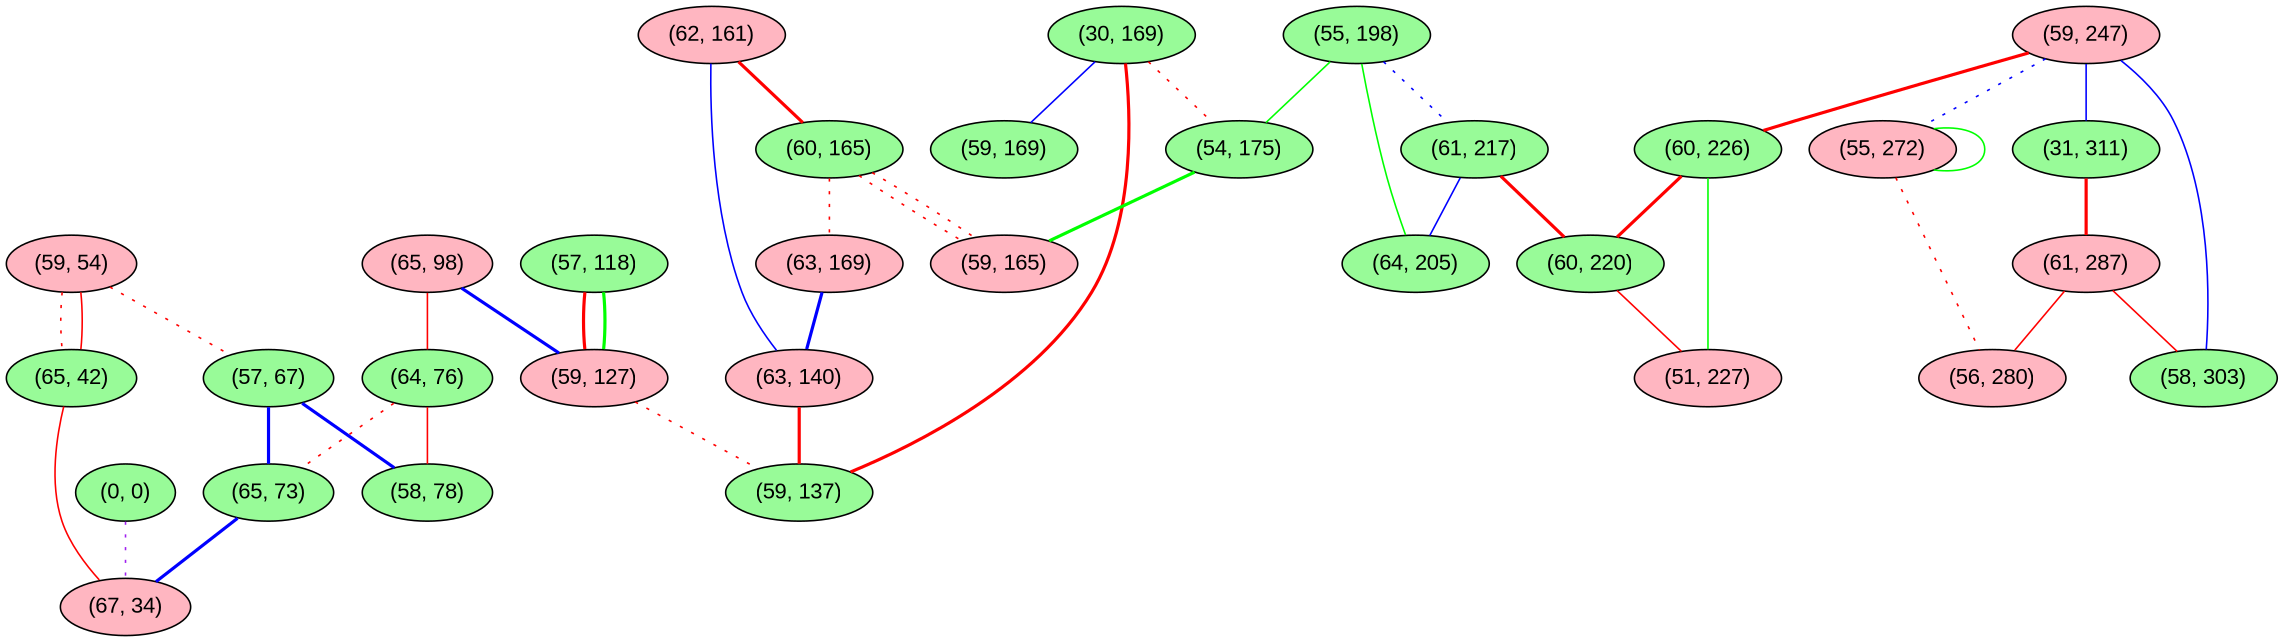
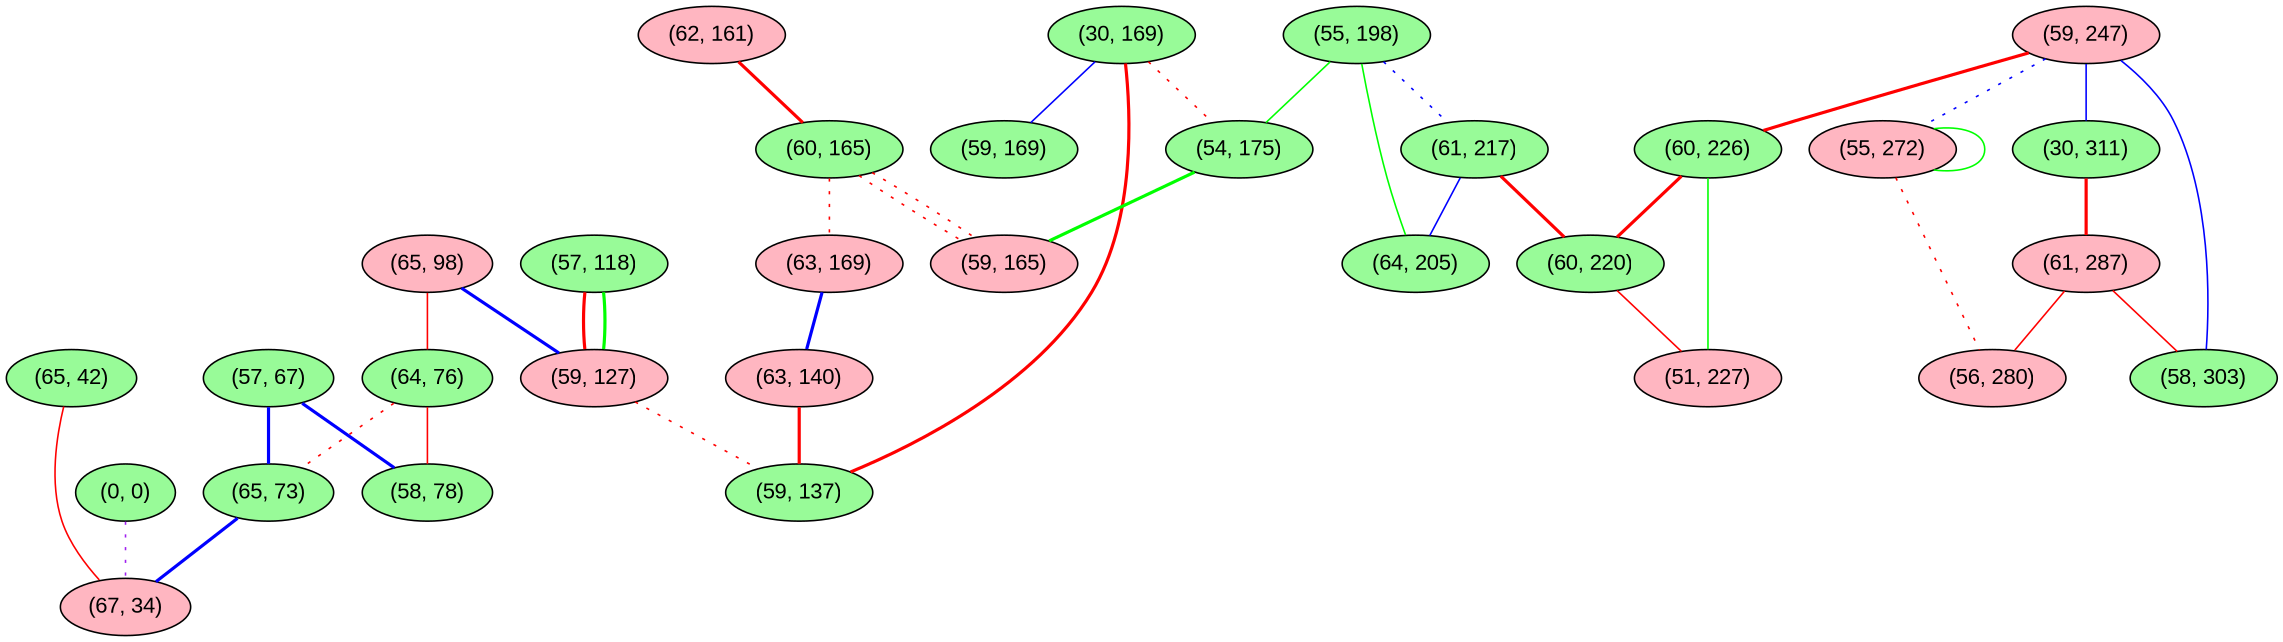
(2086, 149) -> (2086, 149)
(722, 213) -> none
(72, 264) -> none
